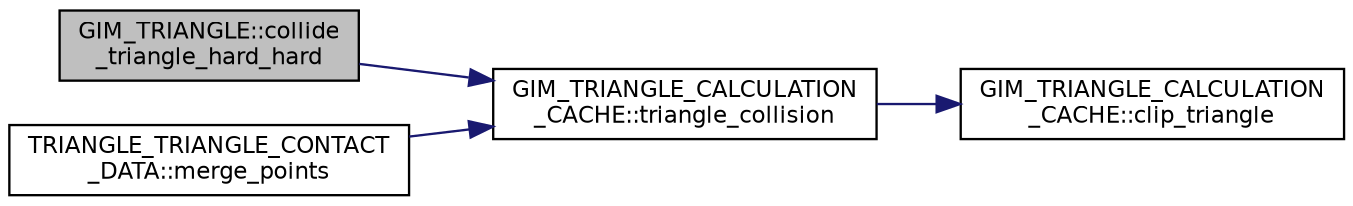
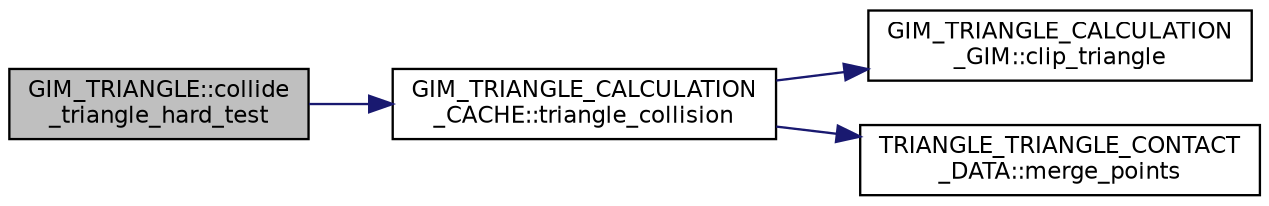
(209, 46) -> (159, 104)
(1152, 104) -> (1060, 46)
(439, 133) -> (806, 130)
